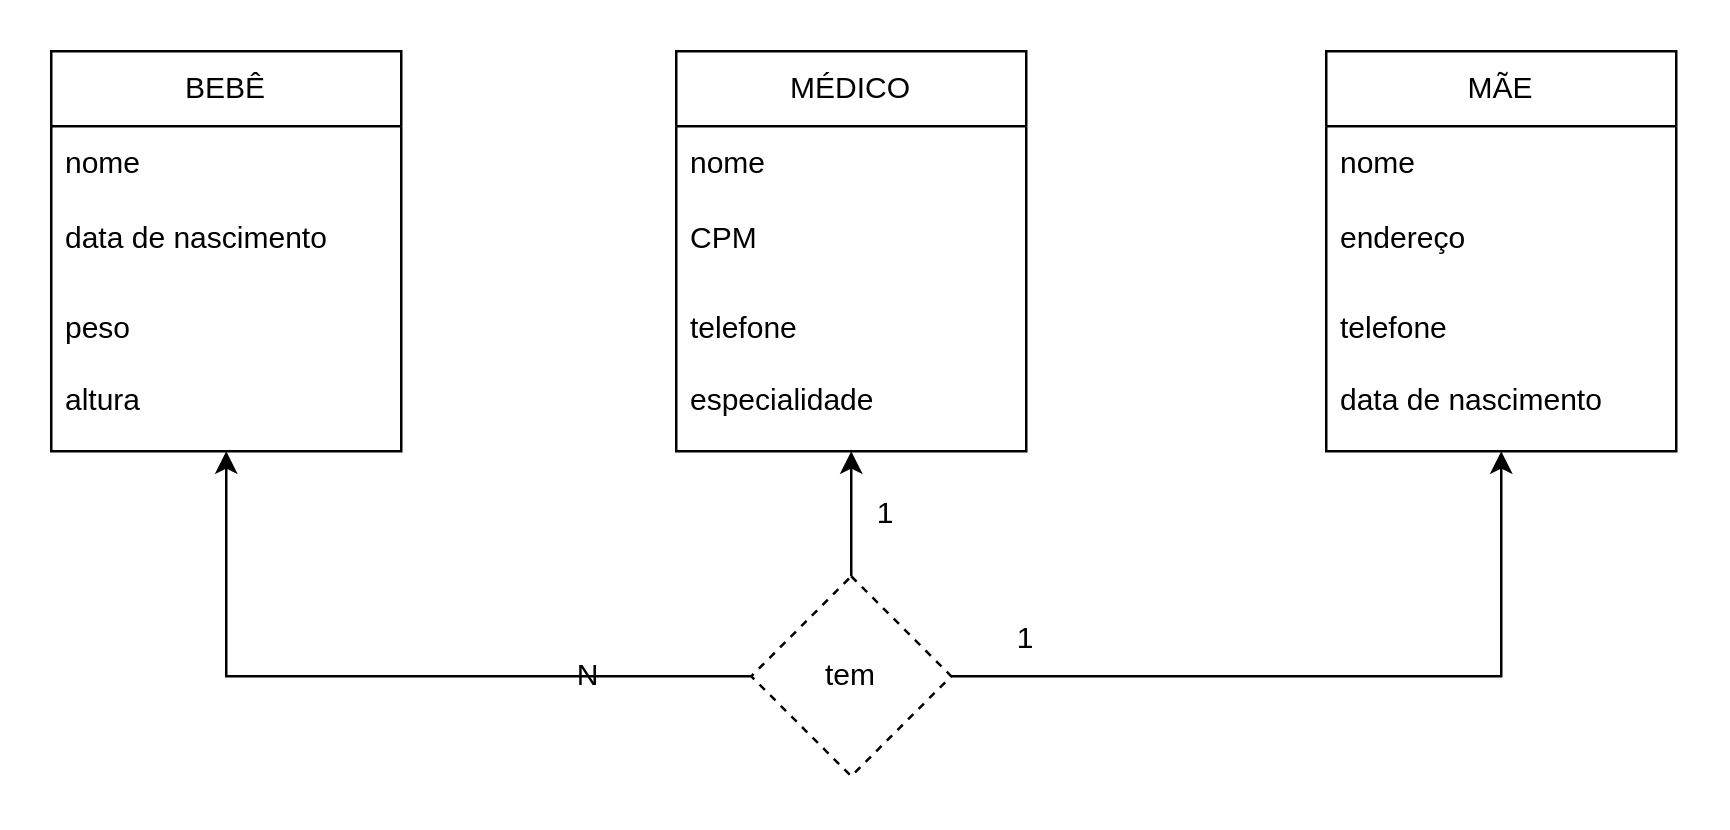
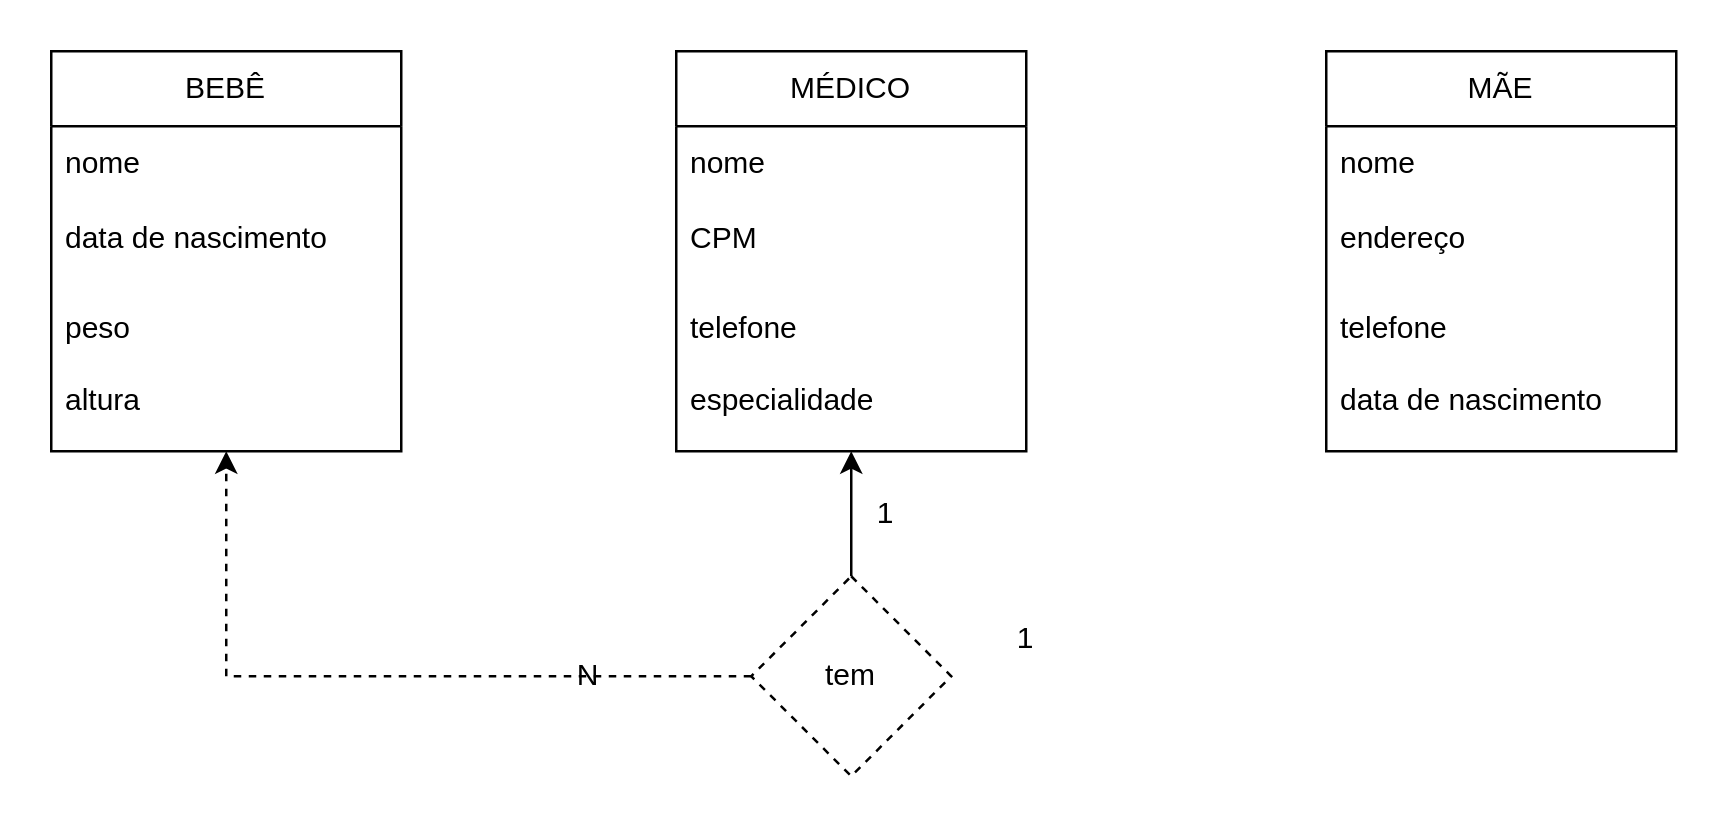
(381, 676) -> (381, 676)
(1330, 676) -> none
